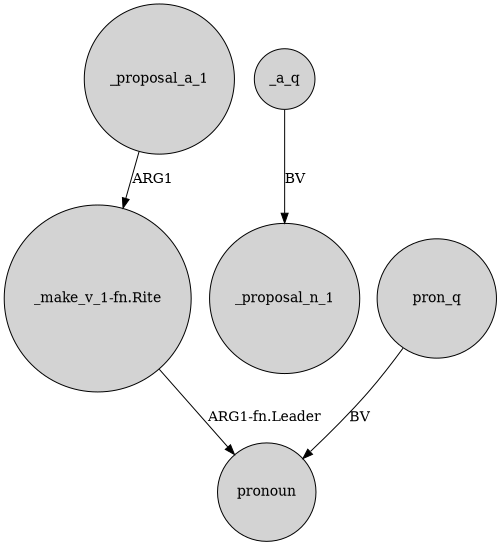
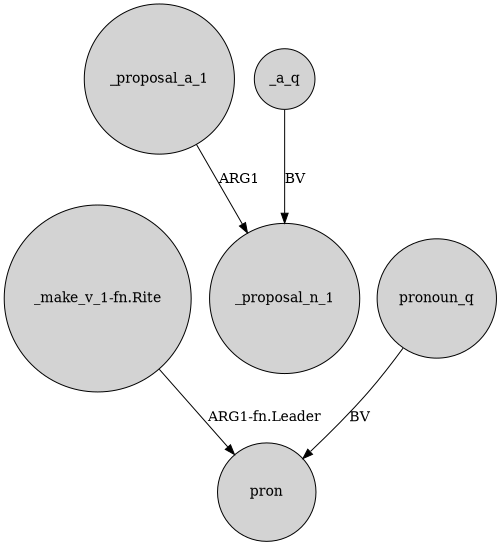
(132, 175) -> (219, 184)
(437, 298) -> (437, 298)
(267, 492) -> (267, 492)
